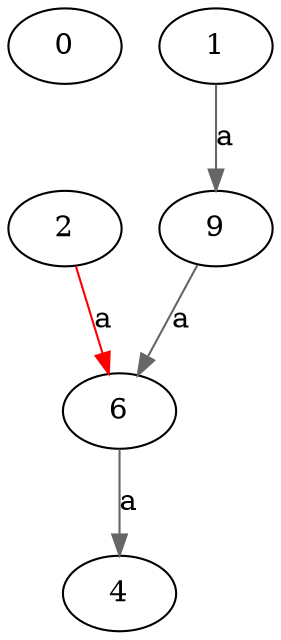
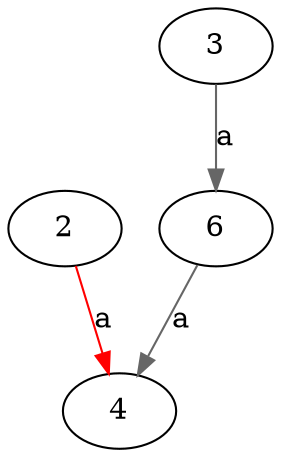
(65, 46) -> none
(216, 46) -> none
(216, 229) -> (216, 46)
(89, 310) -> (89, 310)
